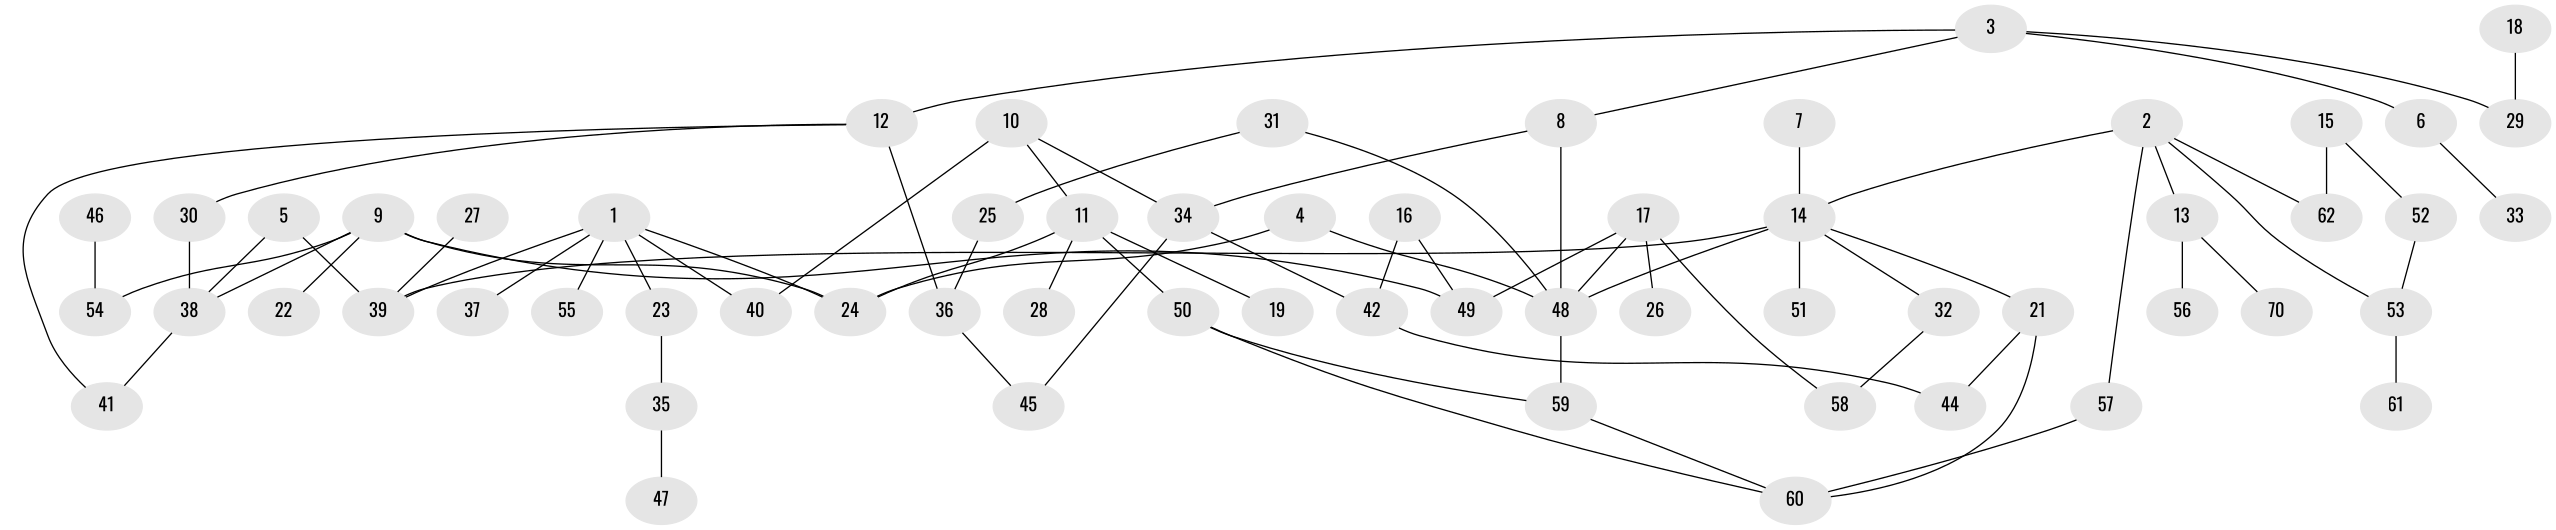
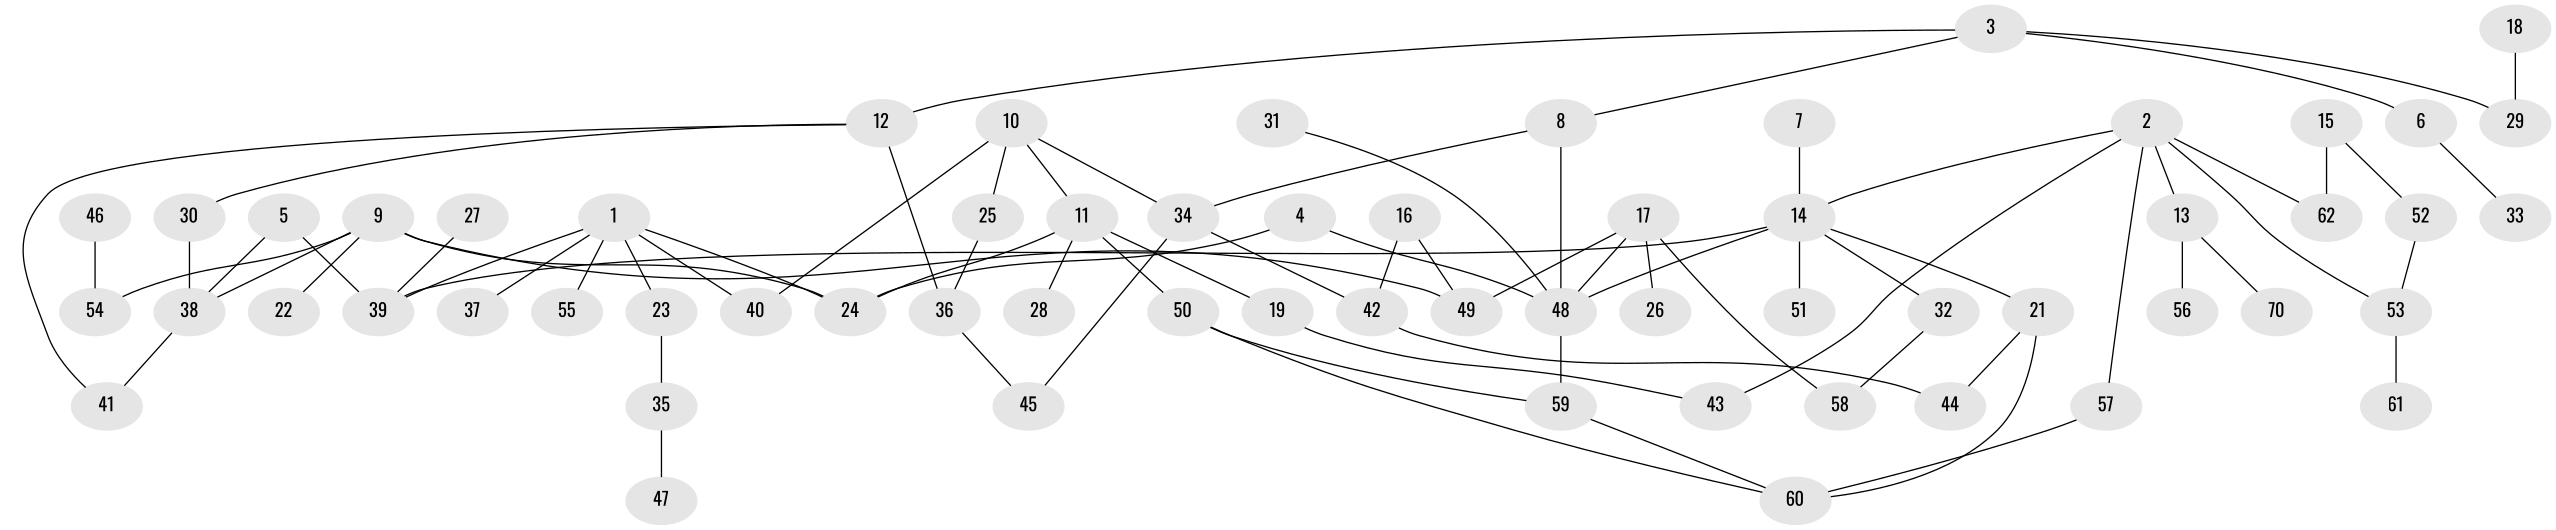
(1126, 163) -> (1000, 171)
none -> (1716, 406)
